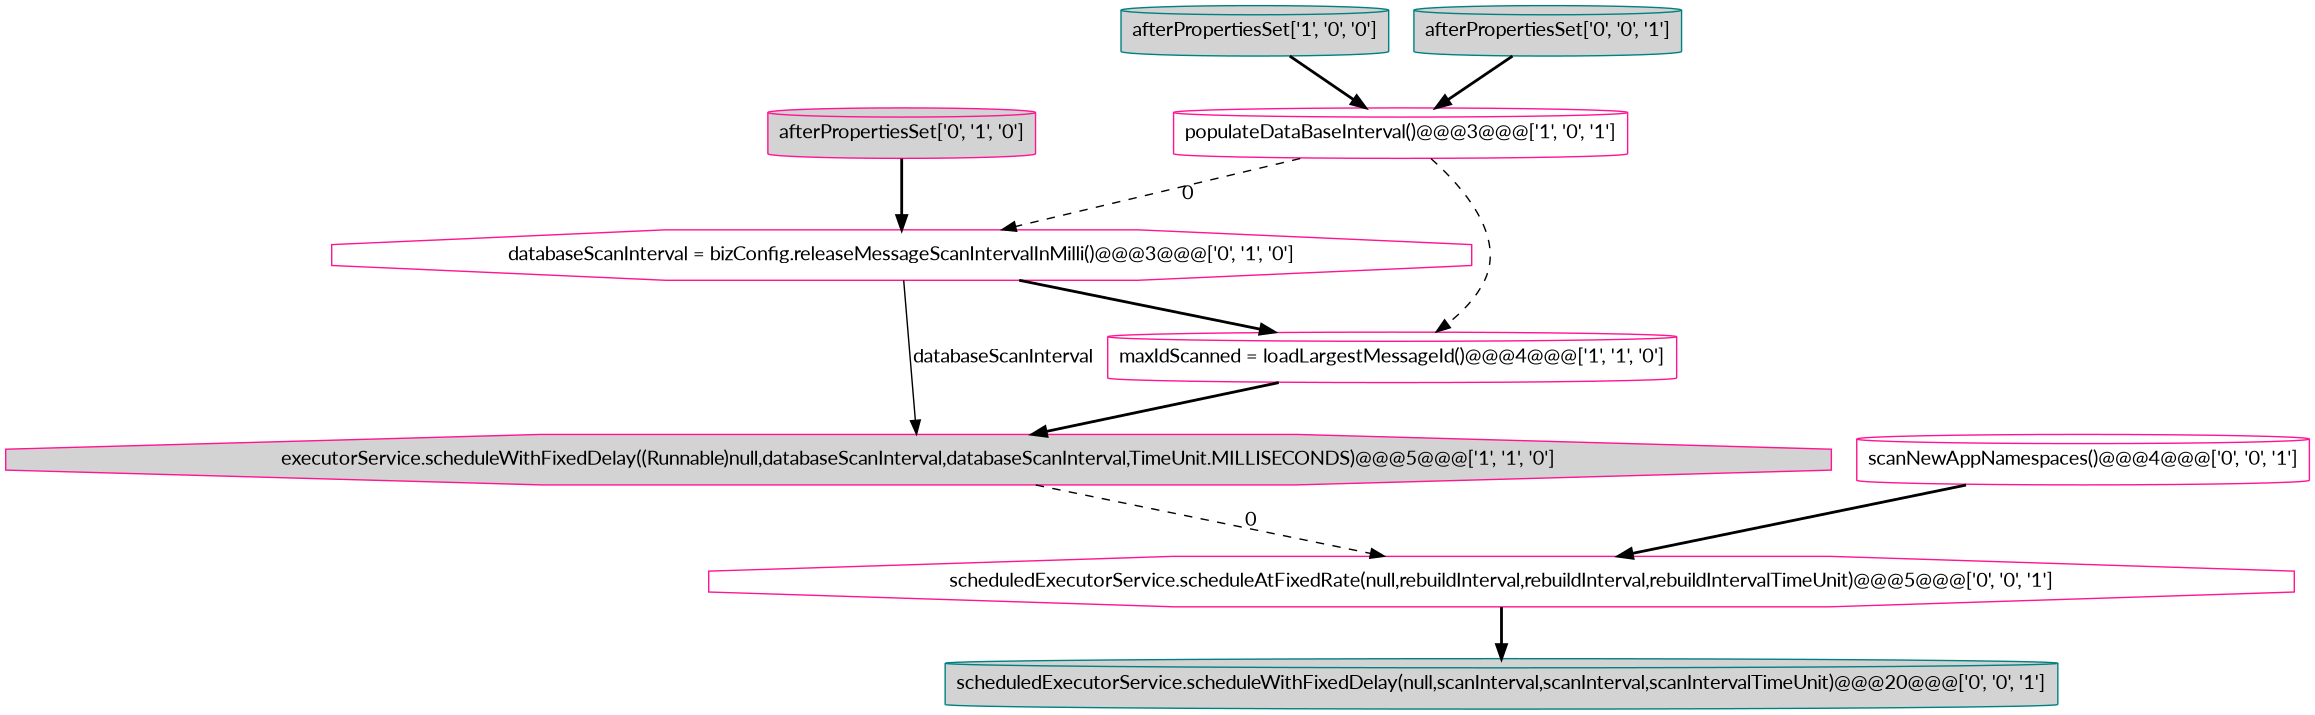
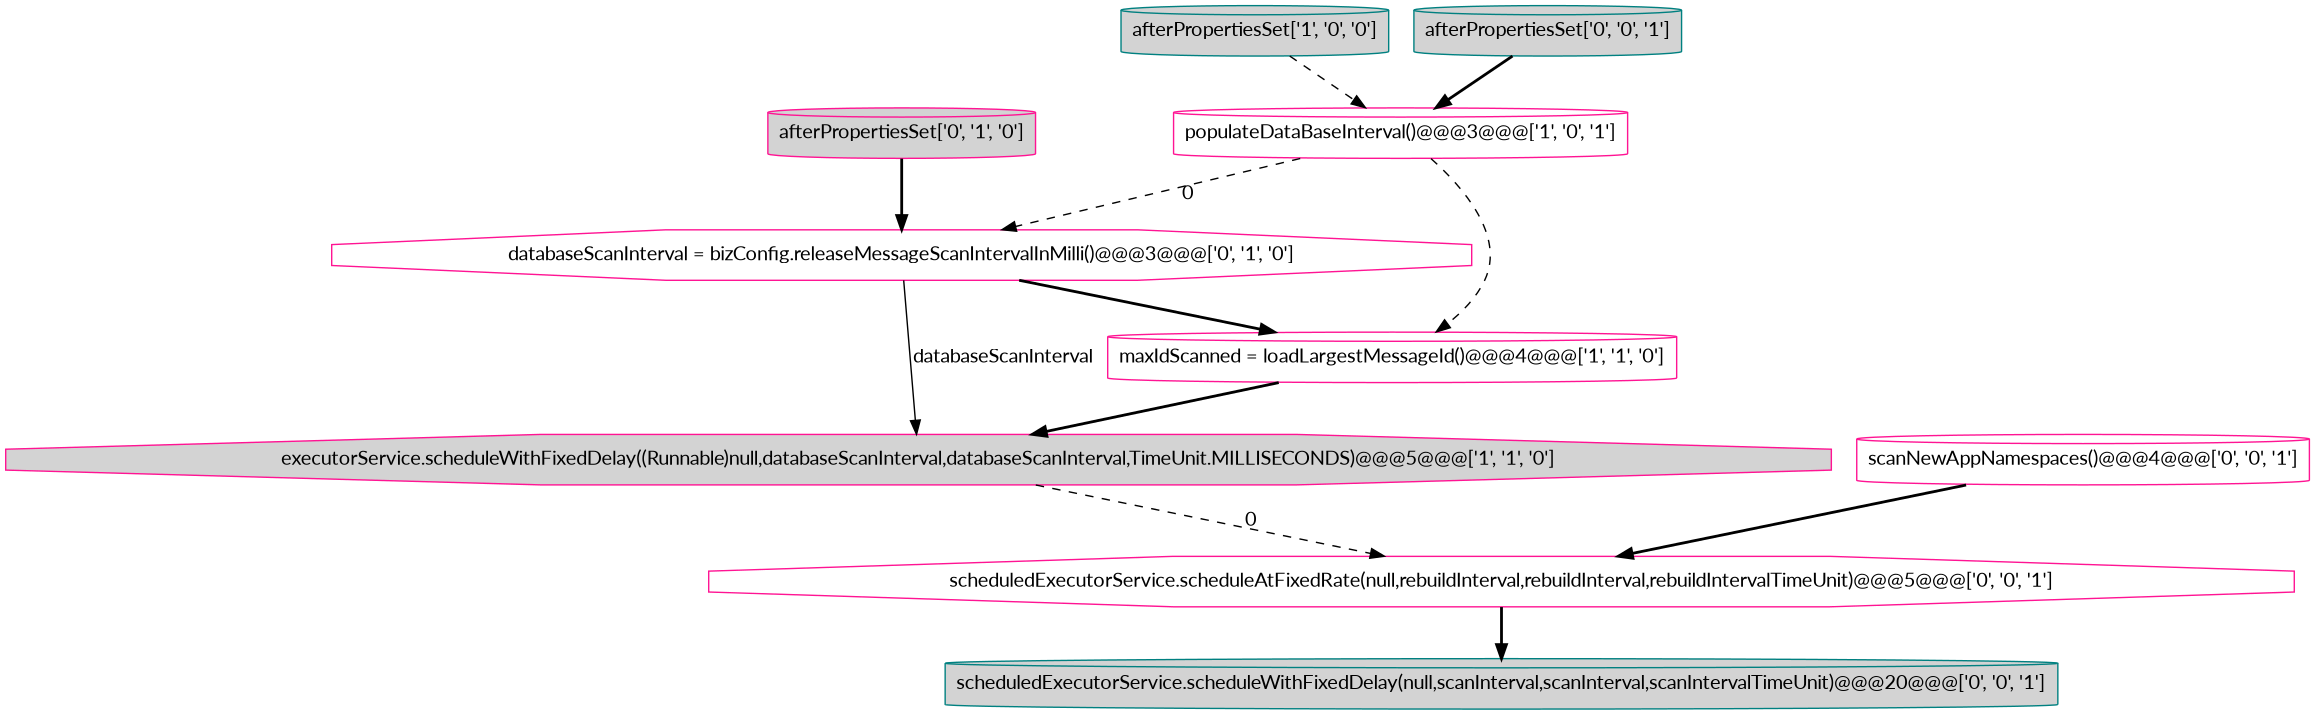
(1322, 78) -> (1322, 78)
